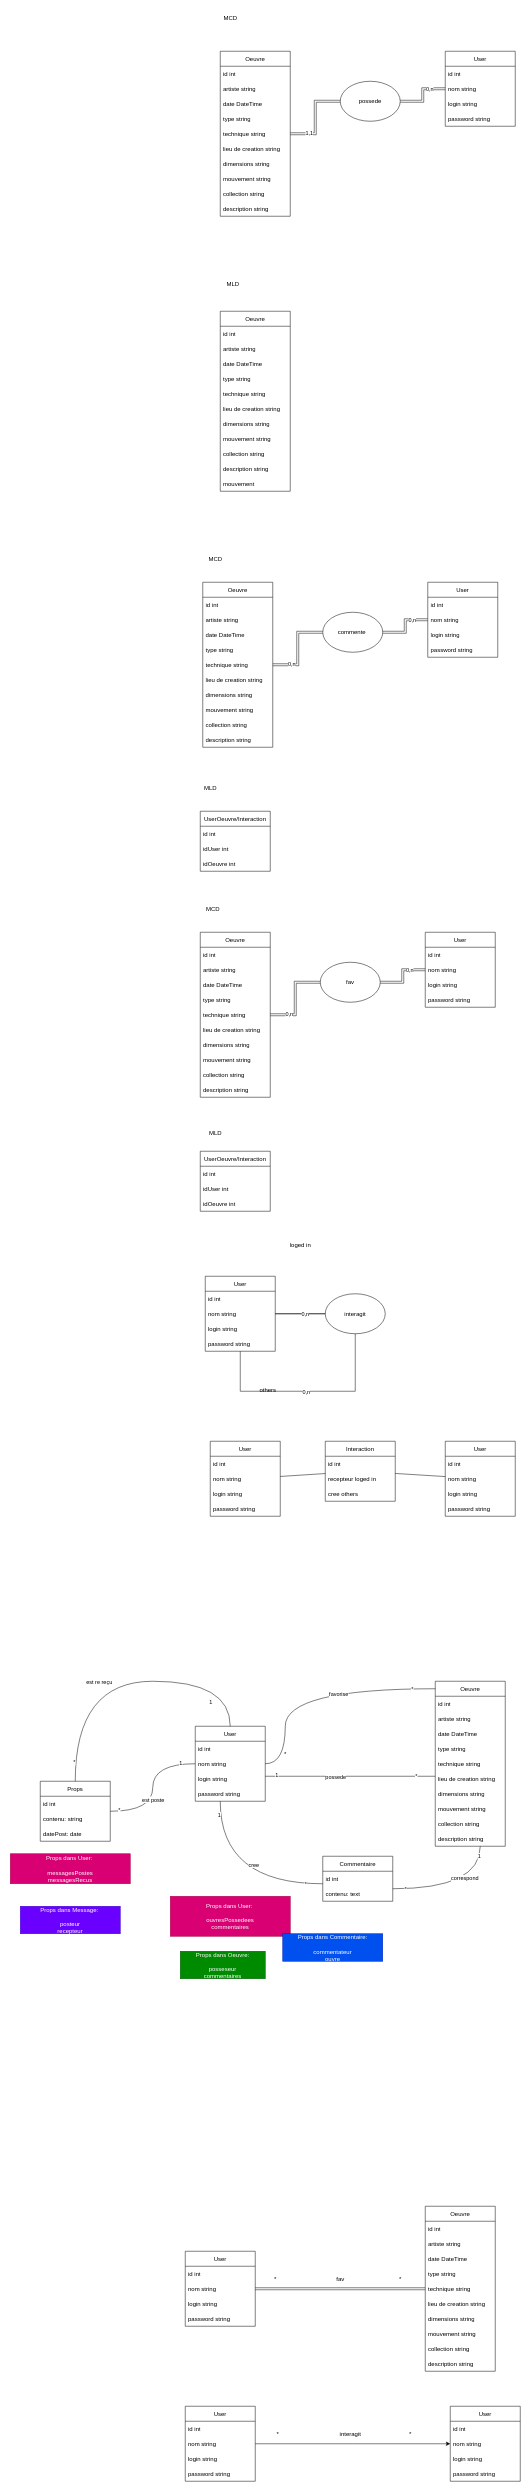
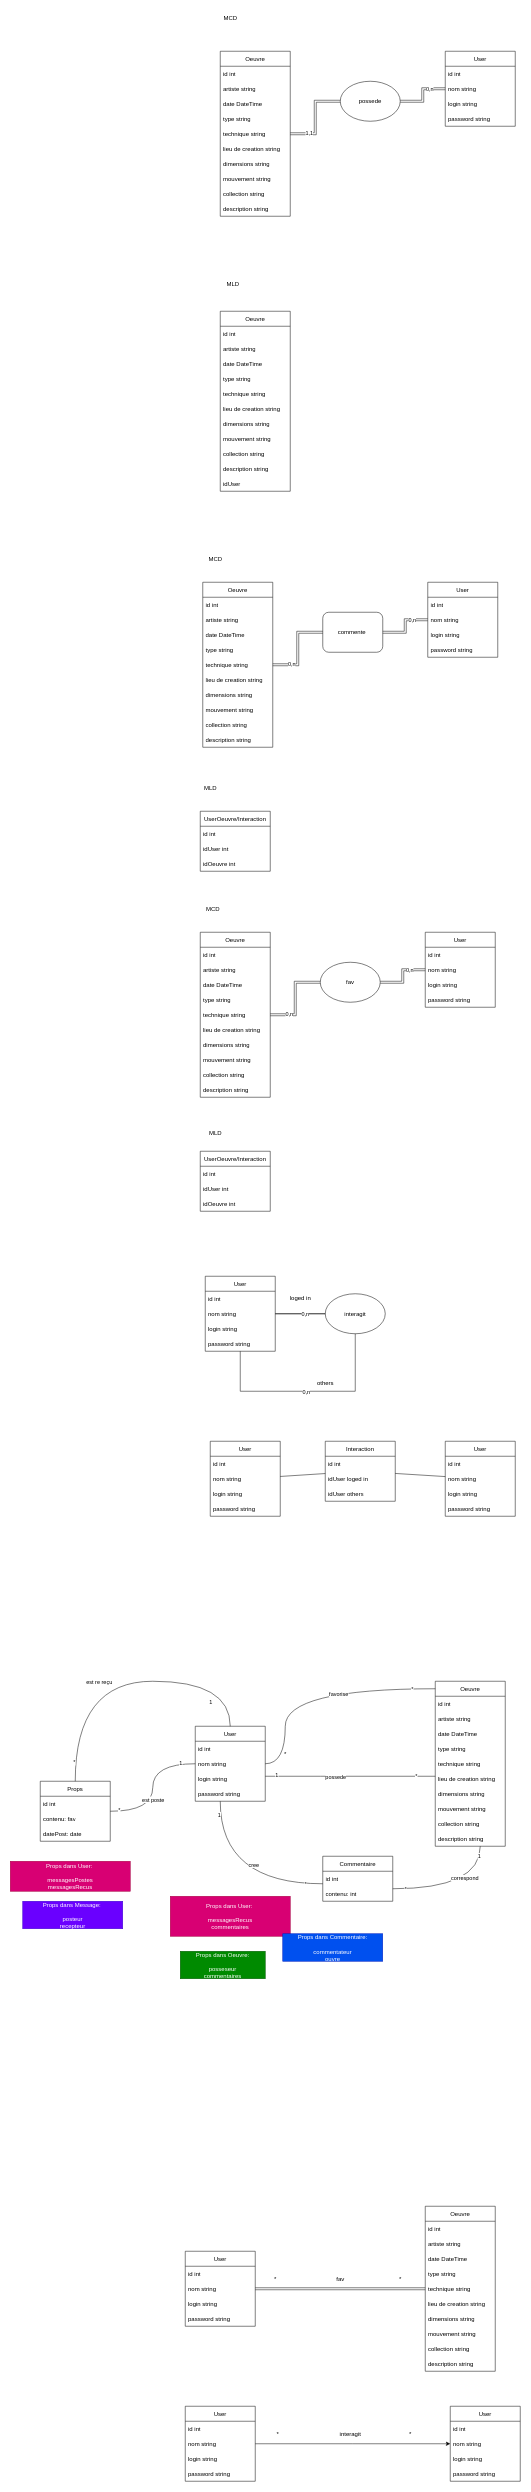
(238, 484) -> (233, 484)
(353, 632) -> (353, 632)
(300, 1245) -> (300, 1298)
(268, 1390) -> (325, 1383)
(355, 1479) -> (350, 1479)
(346, 1494) -> (349, 1494)
(66, 1819) -> (62, 1819)
(70, 1869) -> (70, 1876)
(346, 1894) -> (344, 1894)
(230, 1916) -> (230, 1916)
(70, 1920) -> (73, 1915)
